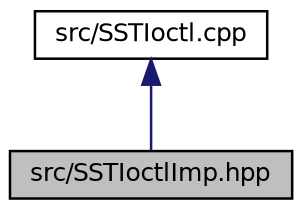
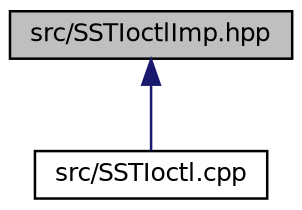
(151, 118) -> (151, 118)
